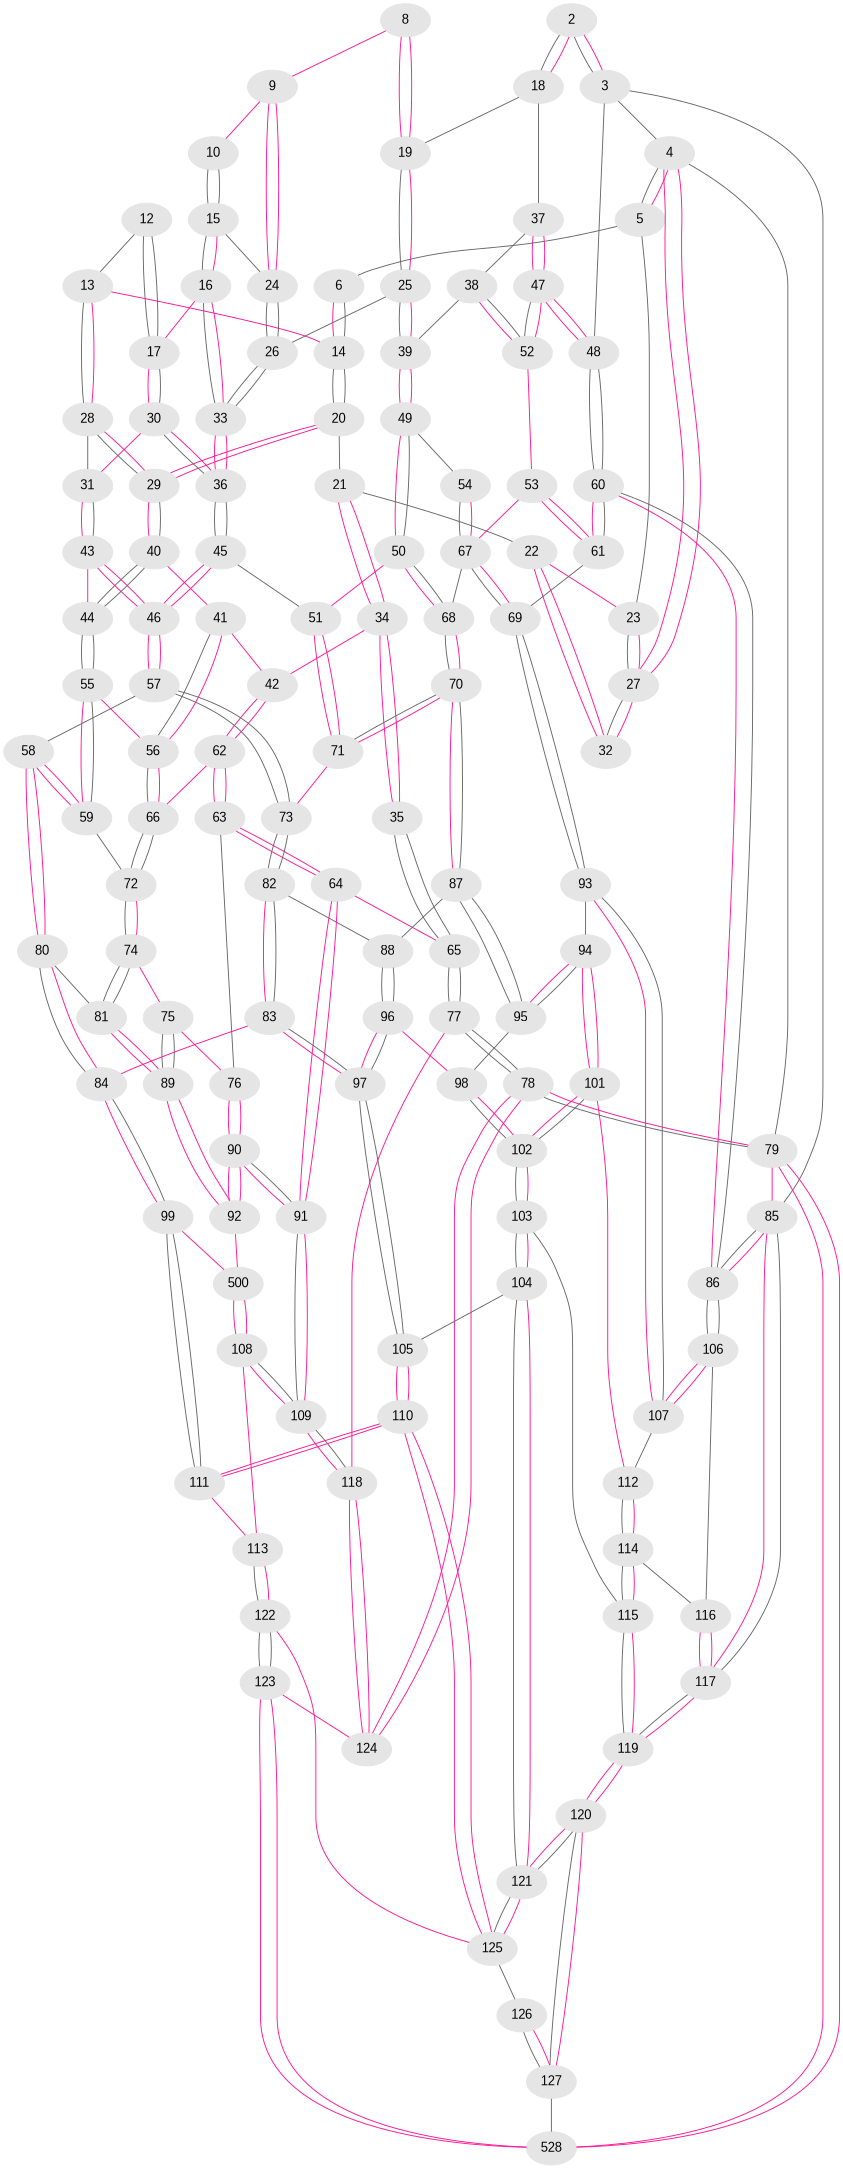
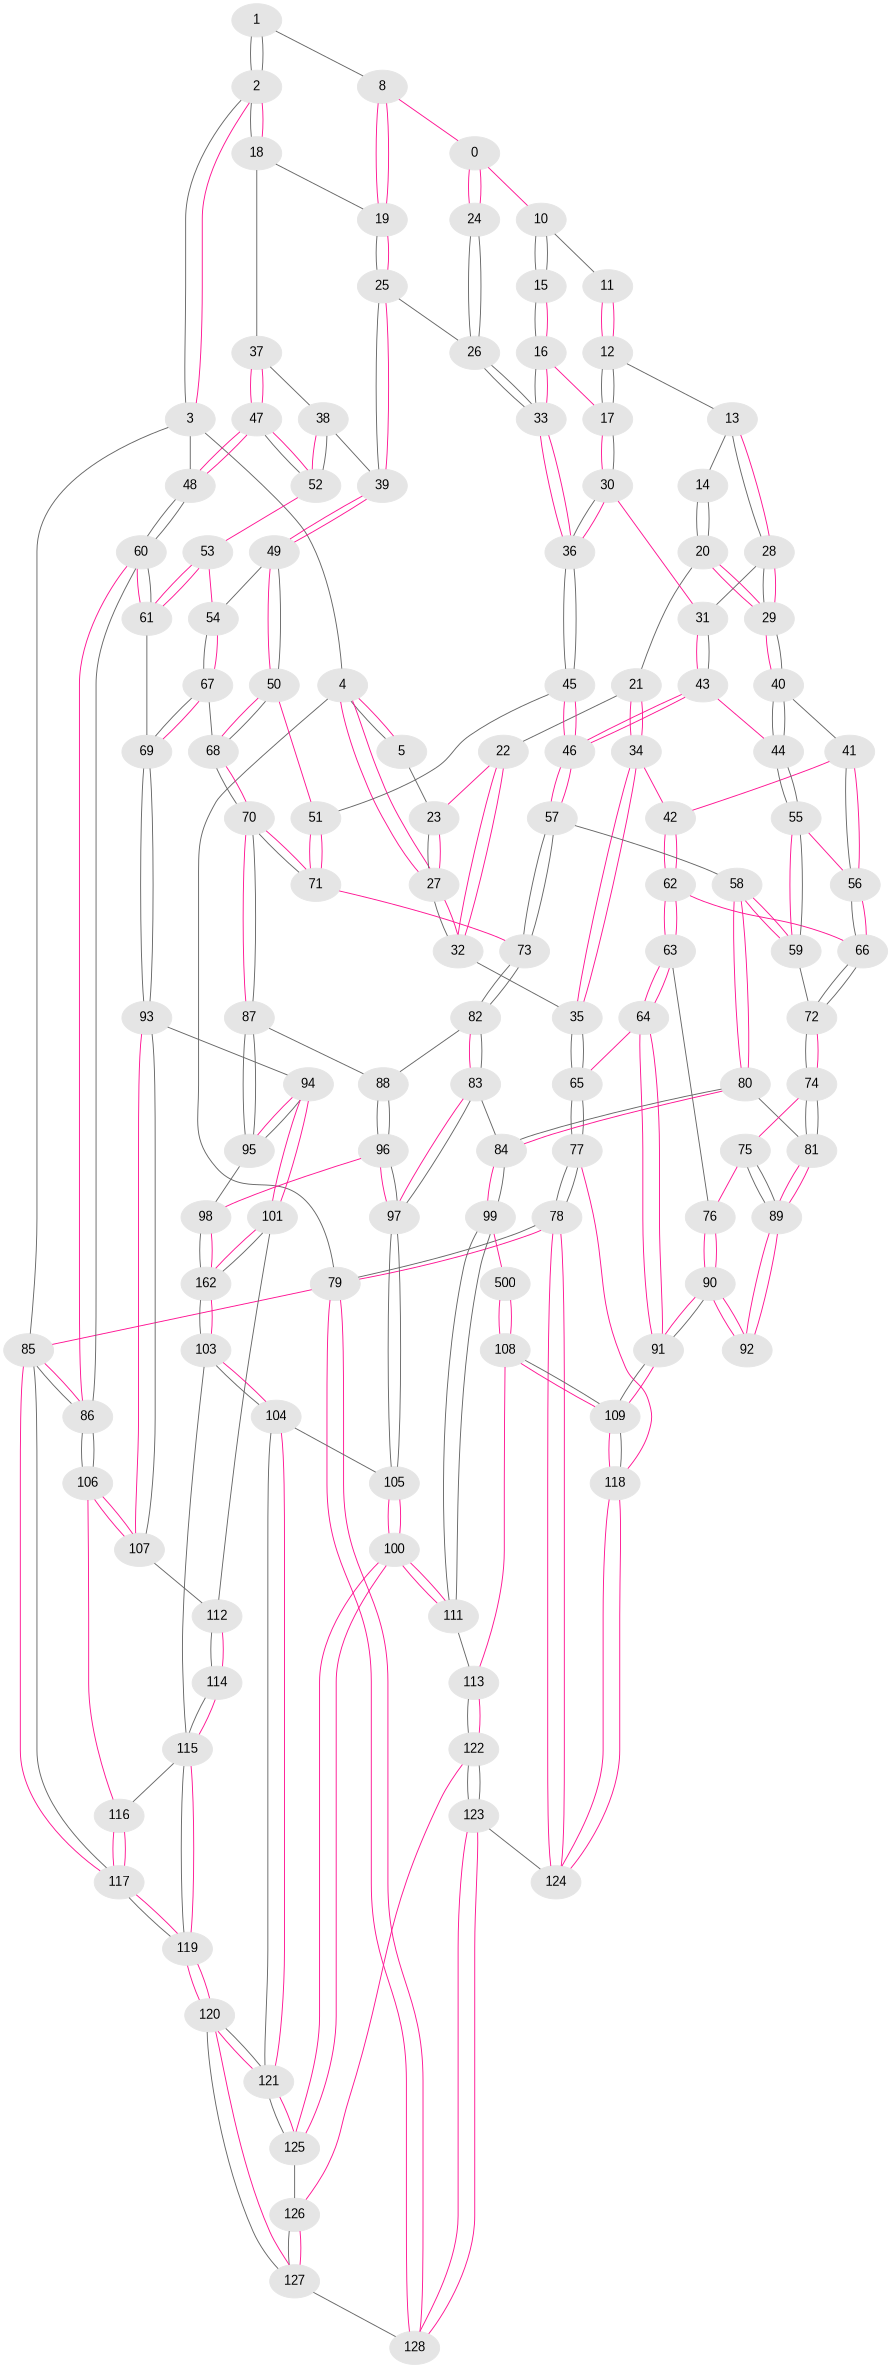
none -> (257, 20)
(272, 87) -> (475, 153)
(243, 253) -> none
(339, 286) -> none
none -> (608, 286)
(222, 315) -> (718, 453)
(499, 519) -> (211, 586)
(180, 578) -> (814, 719)
none -> (518, 985)
(184, 1049) -> (489, 1118)
(522, 1151) -> (206, 1284)
(236, 1251) -> none
(608, 1284) -> (241, 1416)
(403, 1417) -> (394, 1550)
(709, 1483) -> (89, 1651)
(229, 1517) -> (464, 1650)
(667, 1583) -> (153, 1783)
(321, 1719) -> (515, 1849)
(317, 1825) -> (380, 1981)
(551, 2148) -> (415, 2348)
